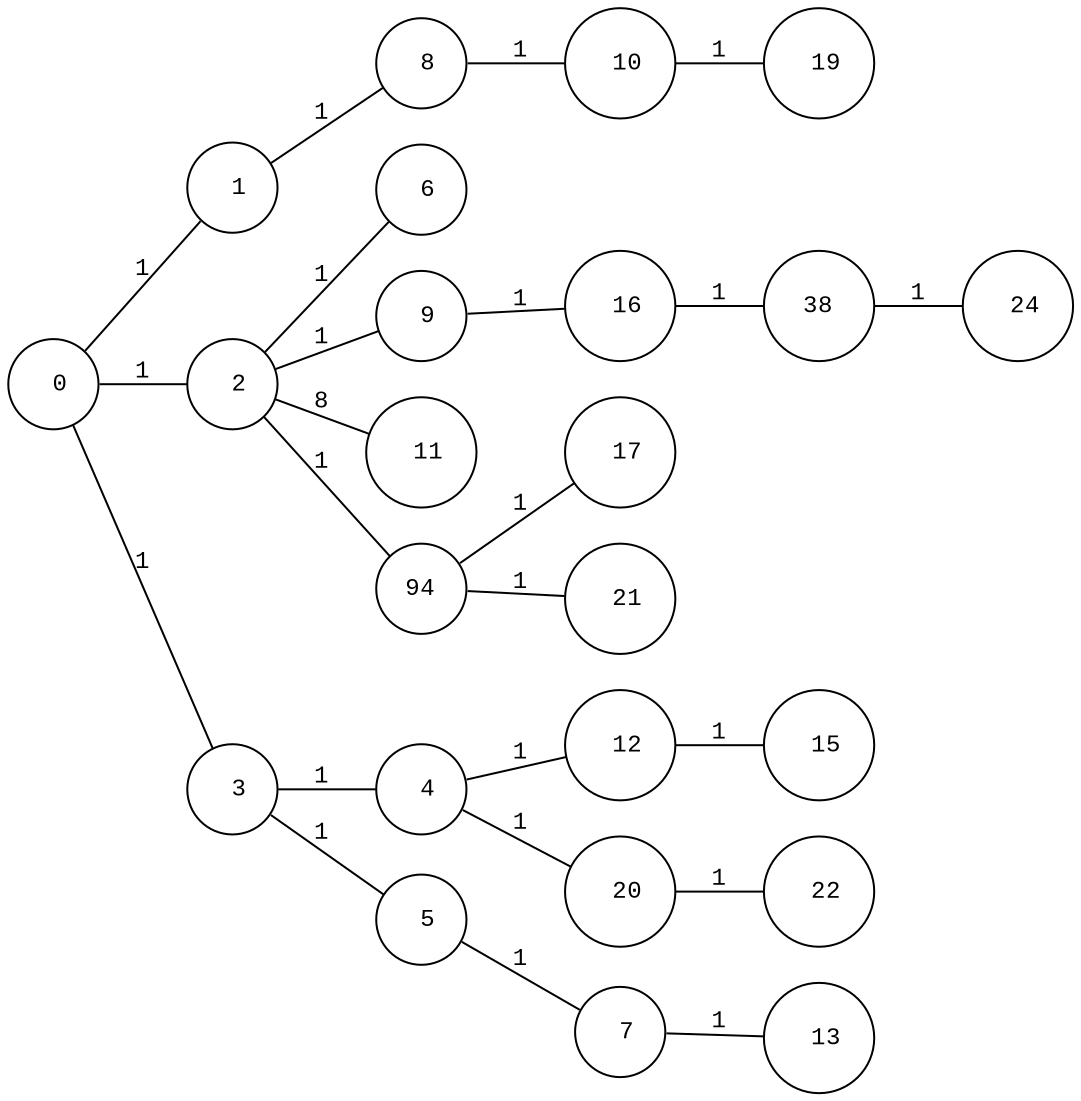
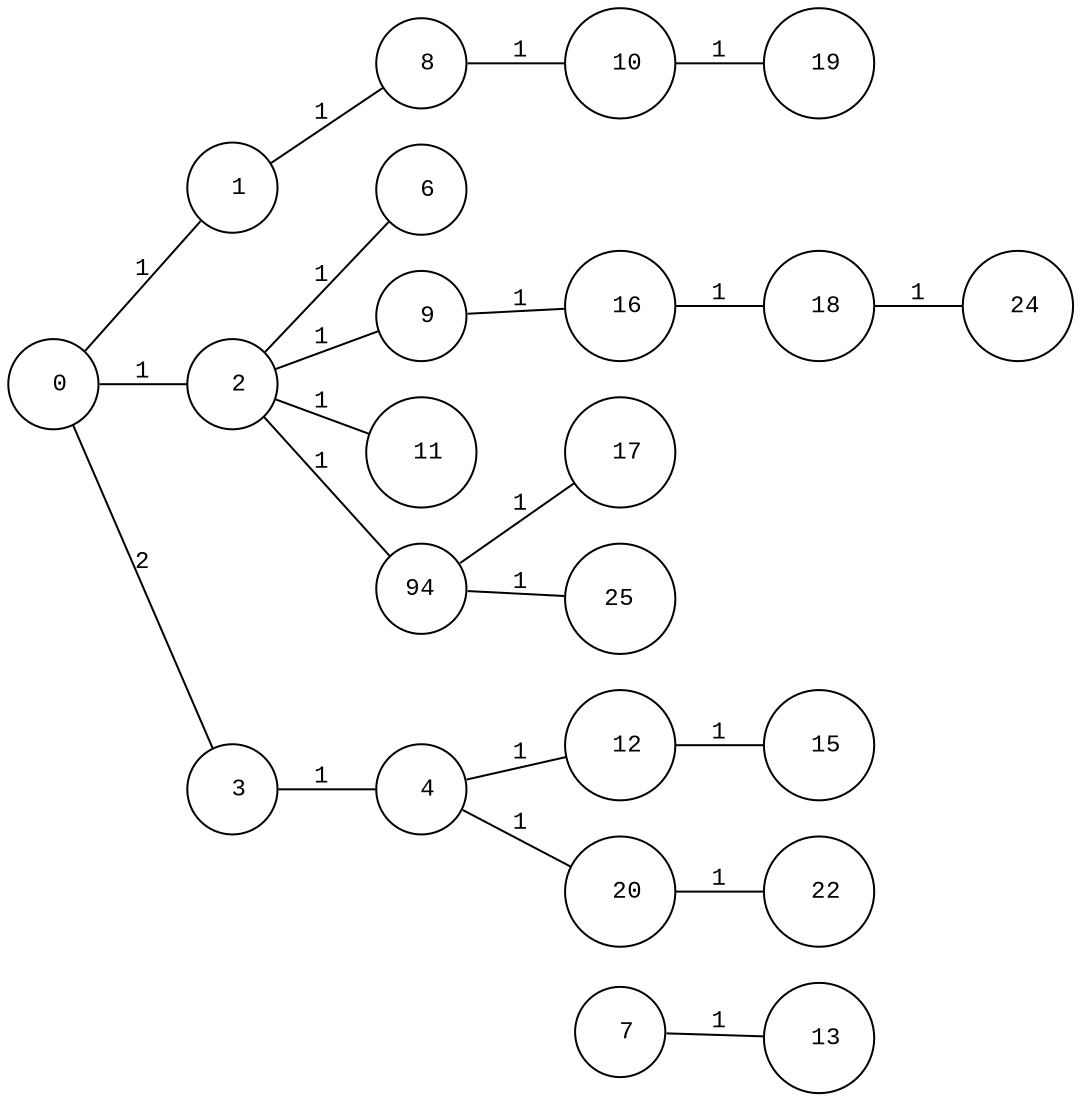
(819, 306) -> (819, 306)
(322, 401) -> (322, 401)
(143, 562) -> (143, 562)
(620, 599) -> (620, 599)
(421, 920) -> none
